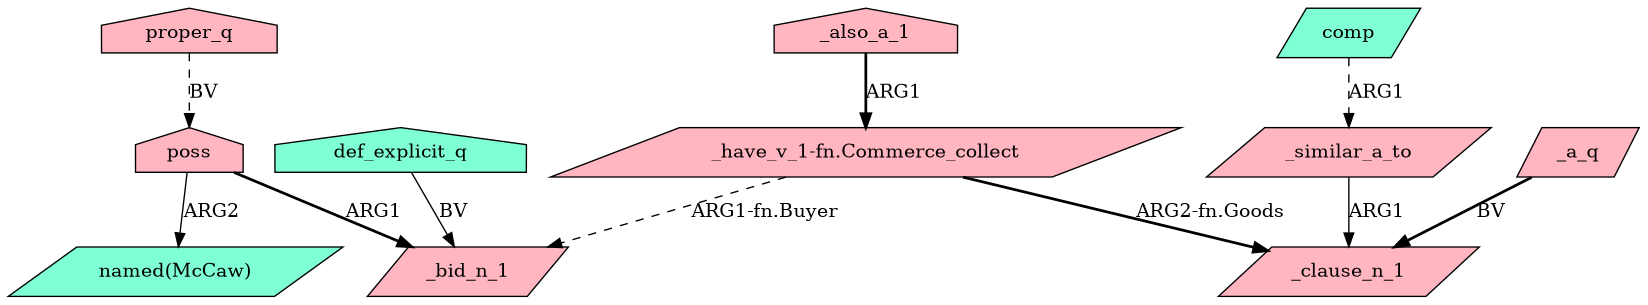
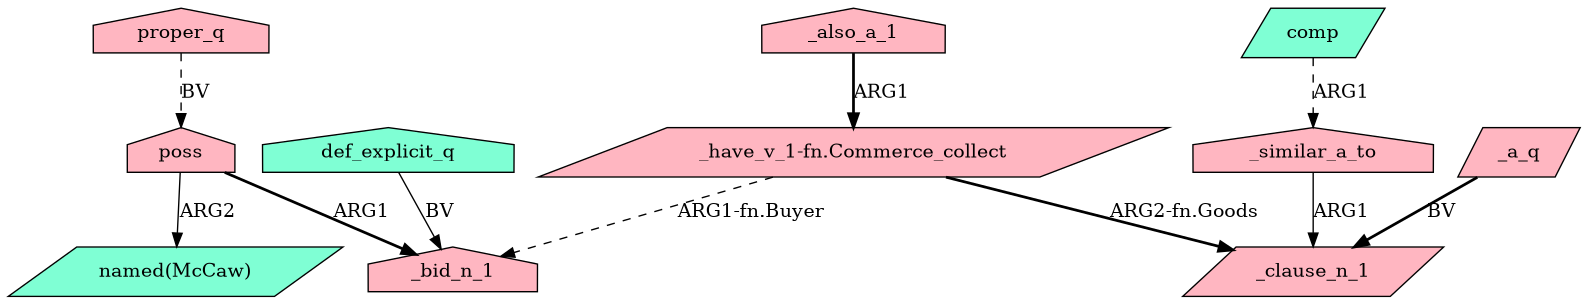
(1349, 152) -> (1313, 152)
(468, 272) -> (453, 272)
